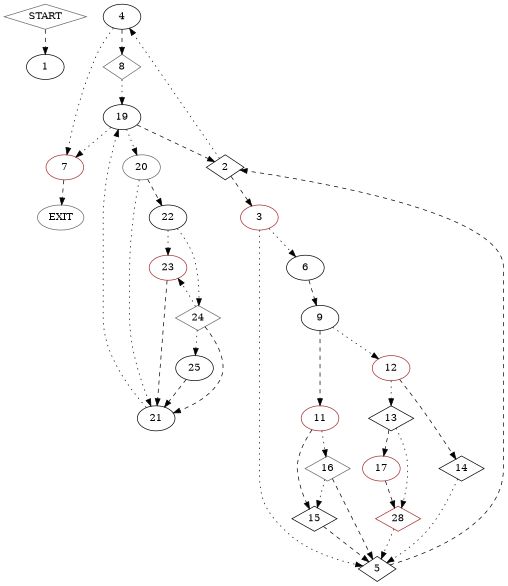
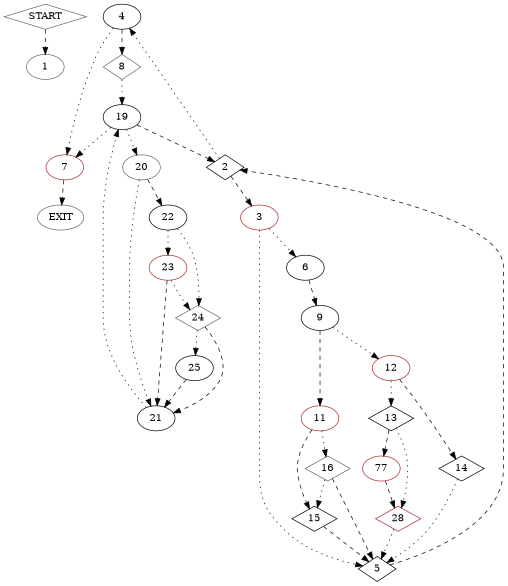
(45, 67) -> (45, 67)
(189, 295) -> (178, 292)
(381, 469) -> (381, 469)
